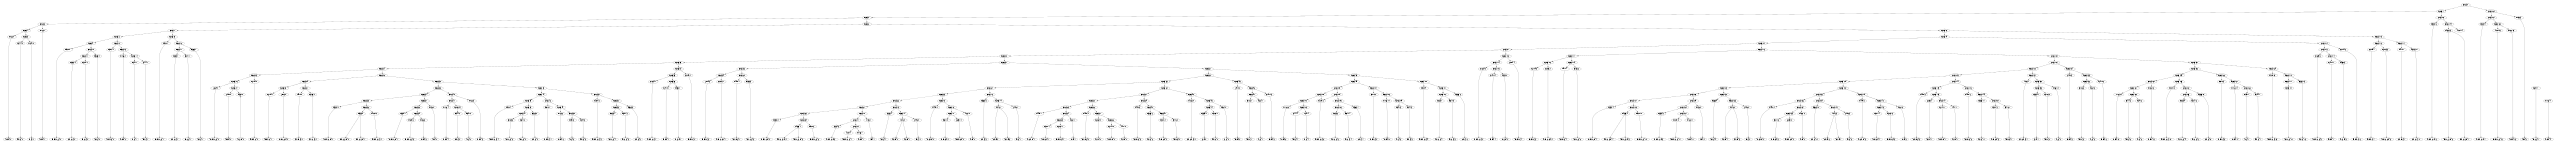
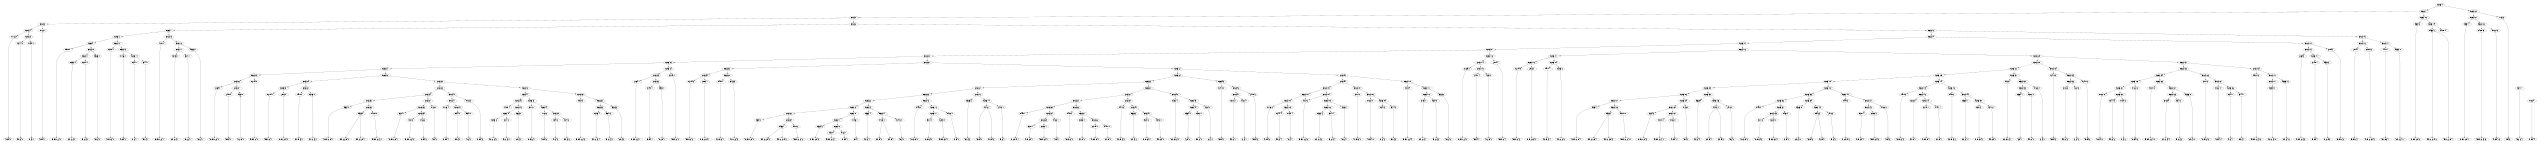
(494, 139) -> none
